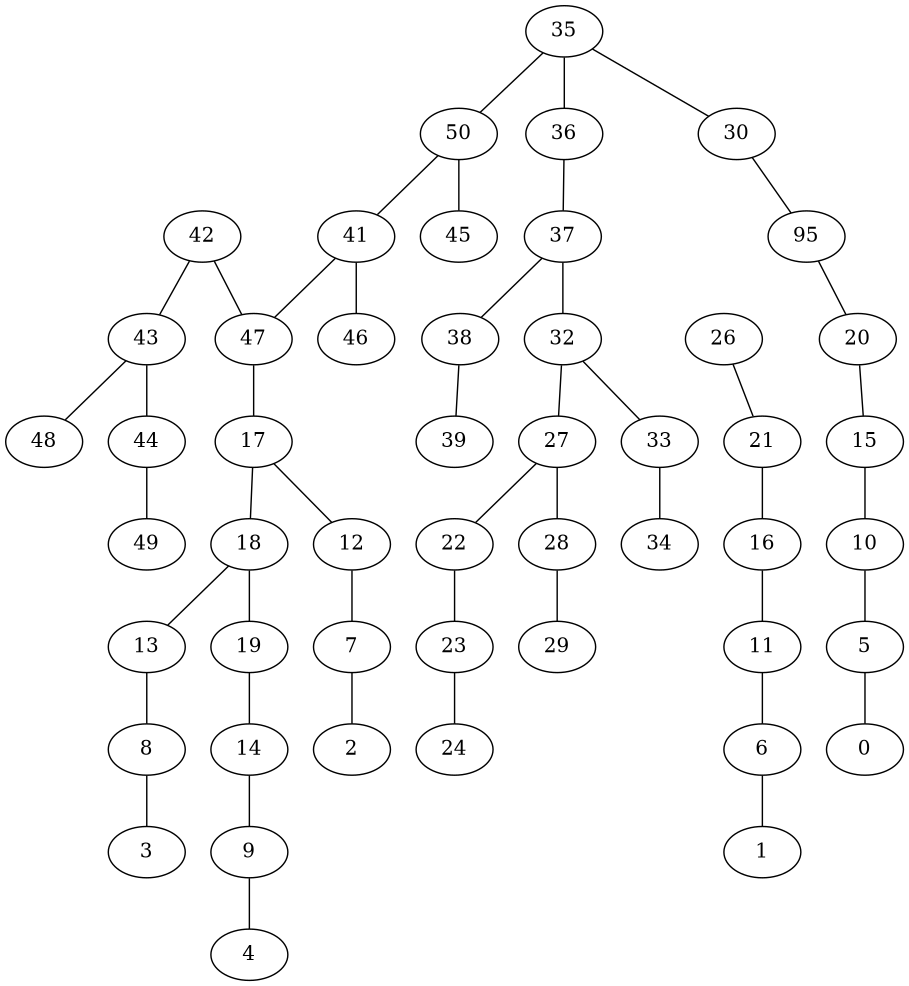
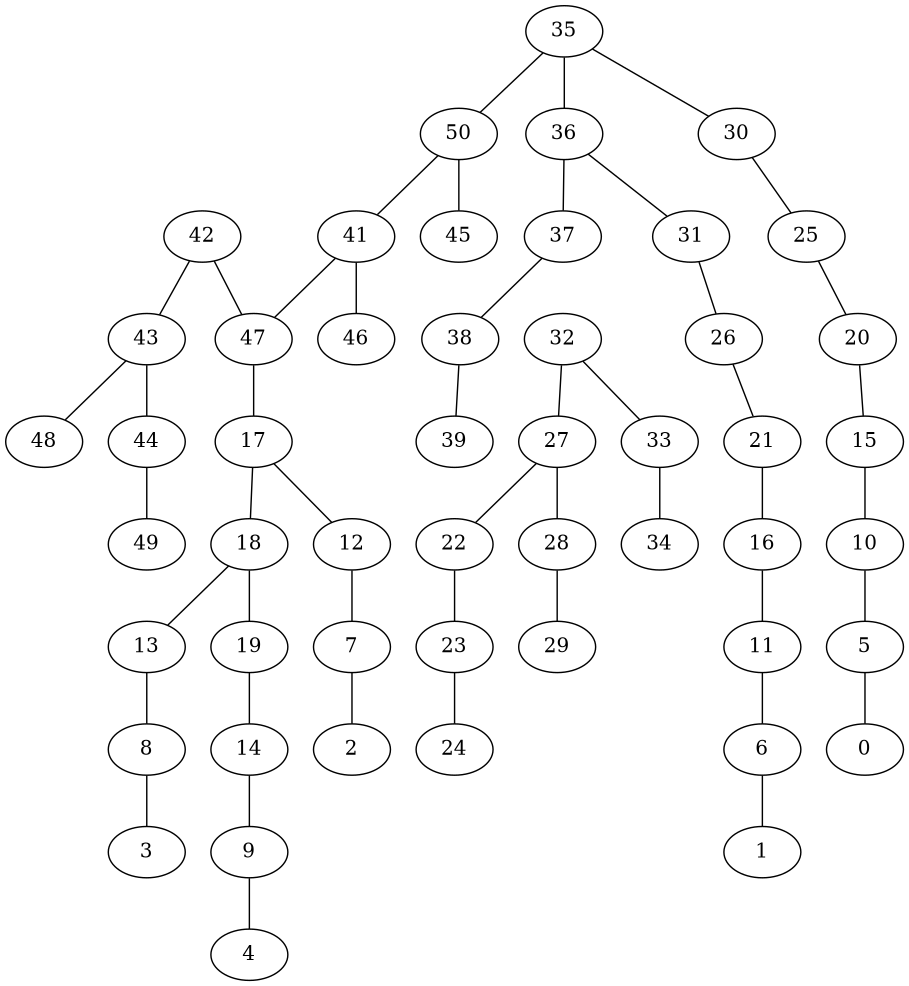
none -> (691, 237)
(807, 237) -> (807, 237)
(563, 288) -> none
